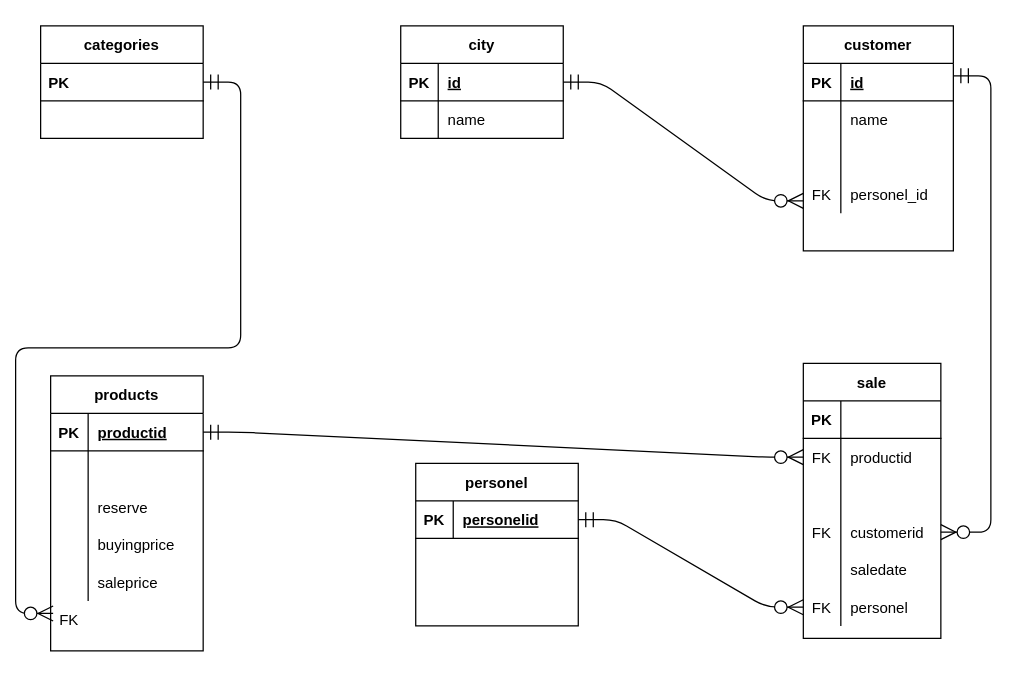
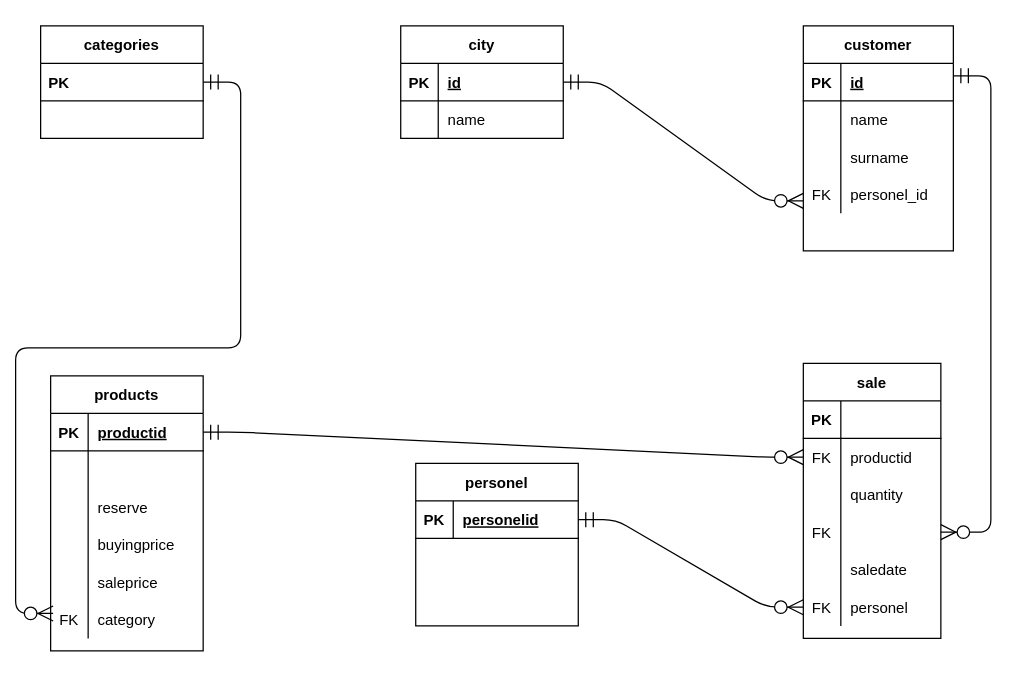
none -> (897, 157)
none -> (891, 494)
(891, 532) -> none
none -> (146, 619)
